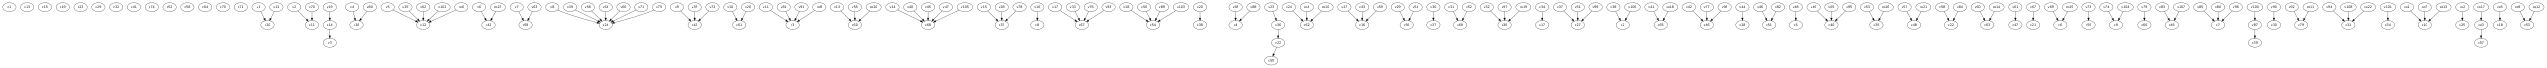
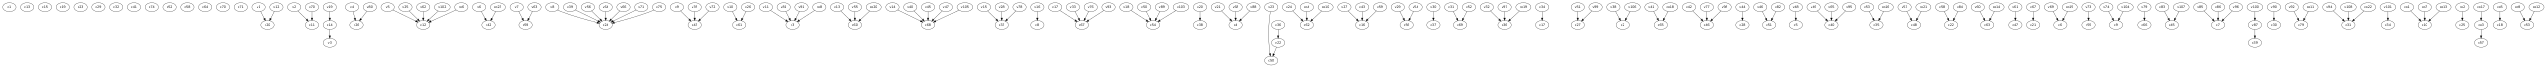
none -> (1218, 7)
(1560, 7) -> none
(1274, 15) -> (1269, 33)
